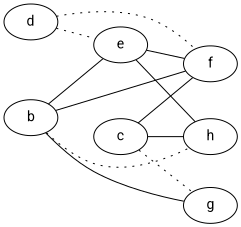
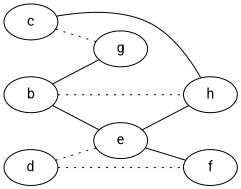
(121, 91) -> none
(165, 100) -> none
